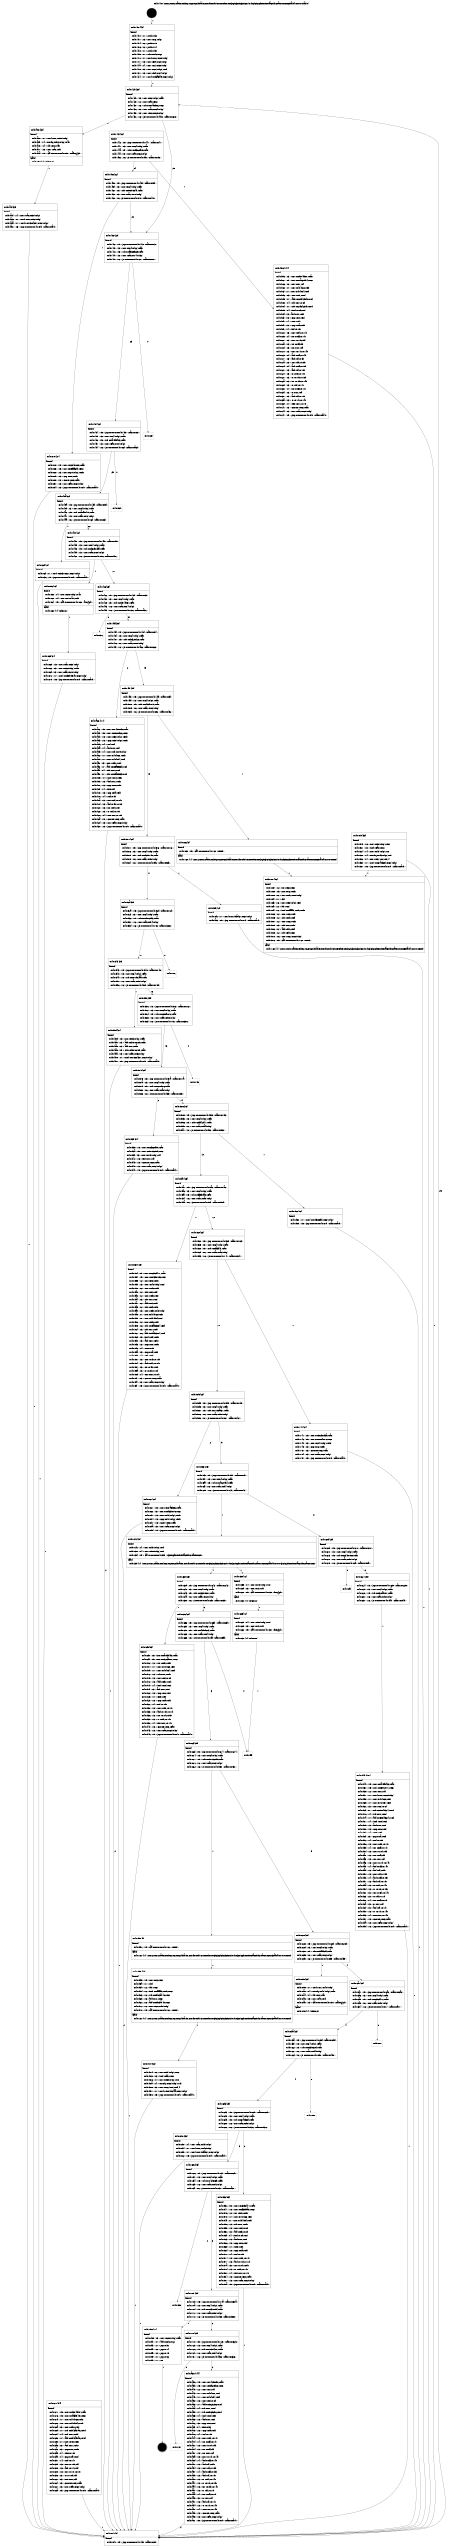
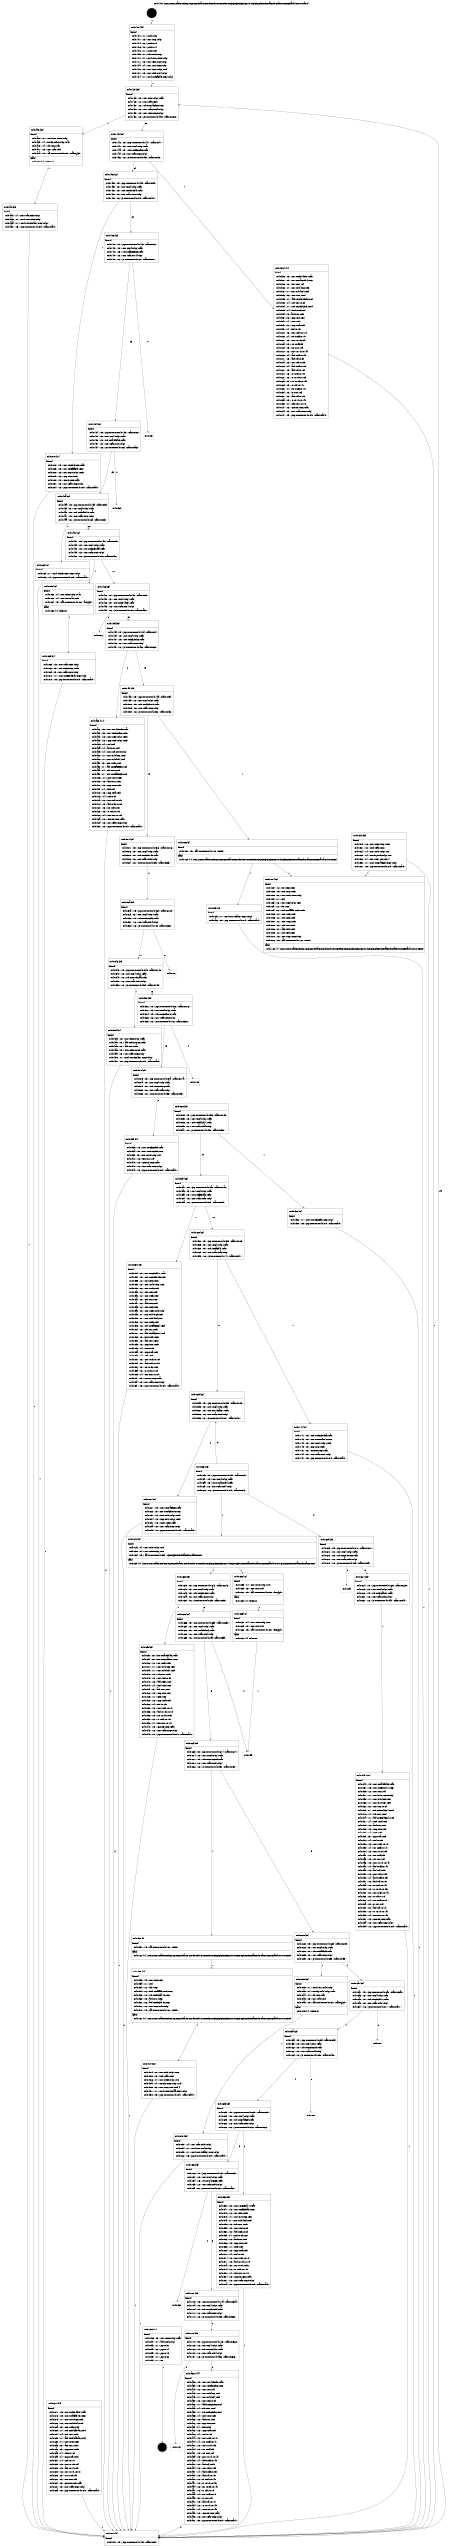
(171, 178) -> (144, 125)
(194, 885) -> (245, 883)
(180, 1100) -> none
(220, 1442) -> (215, 1443)
none -> (241, 2063)
(187, 2323) -> none
